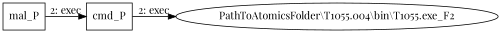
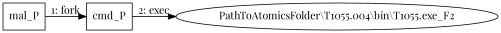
(66, 11) -> (66, 11)
